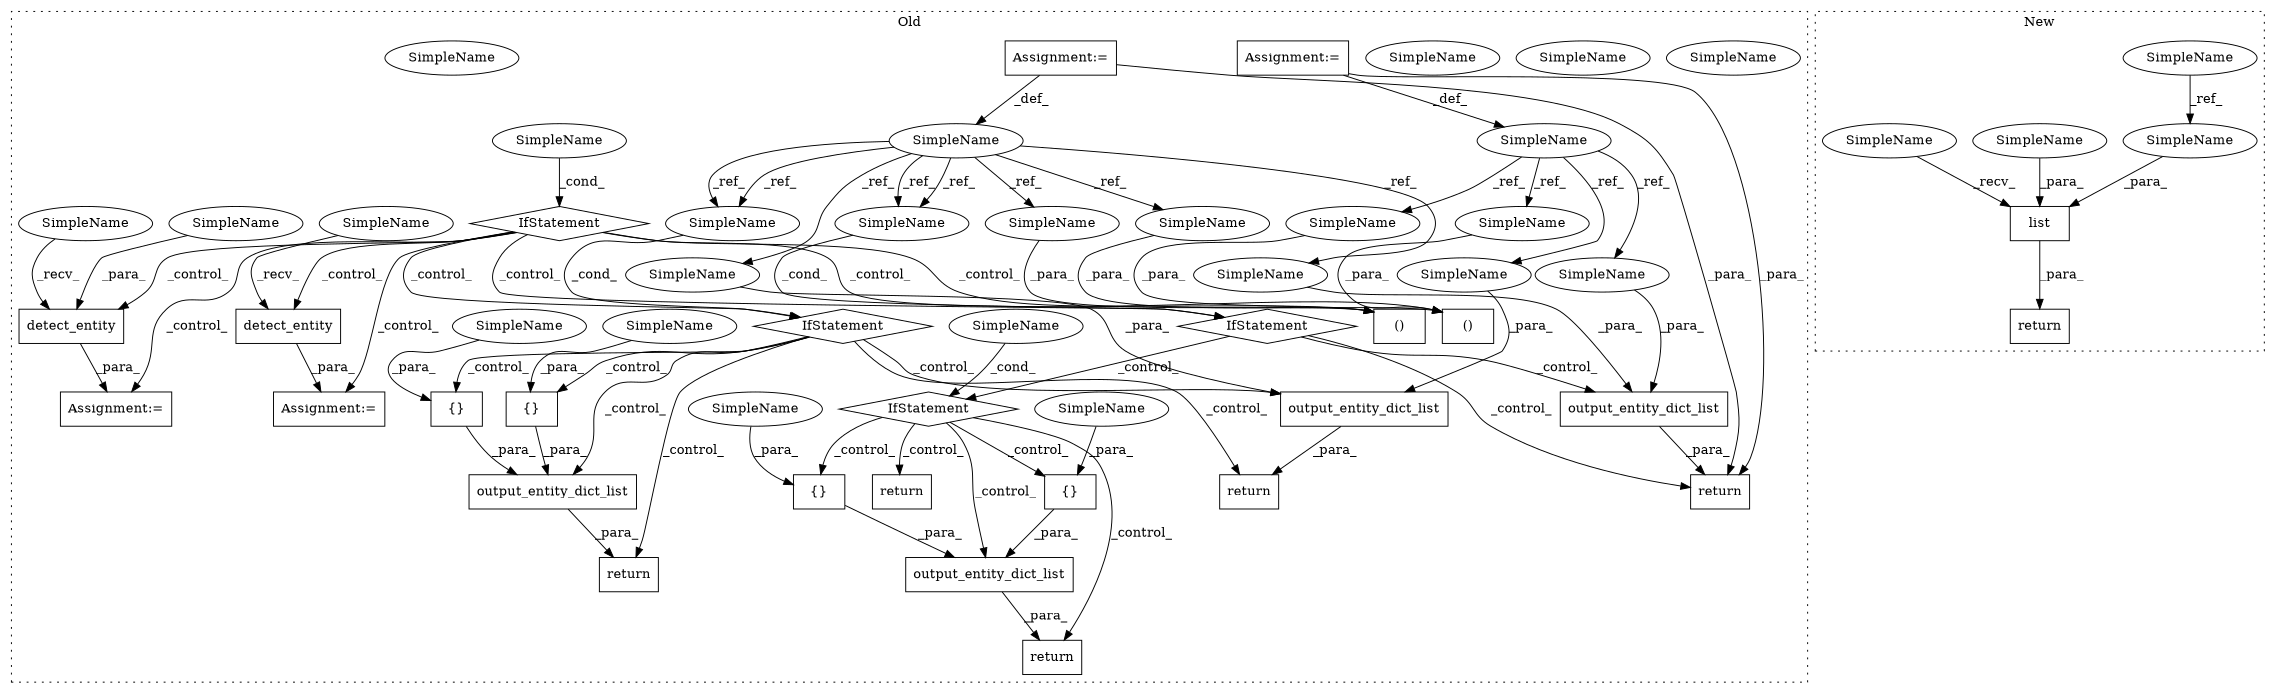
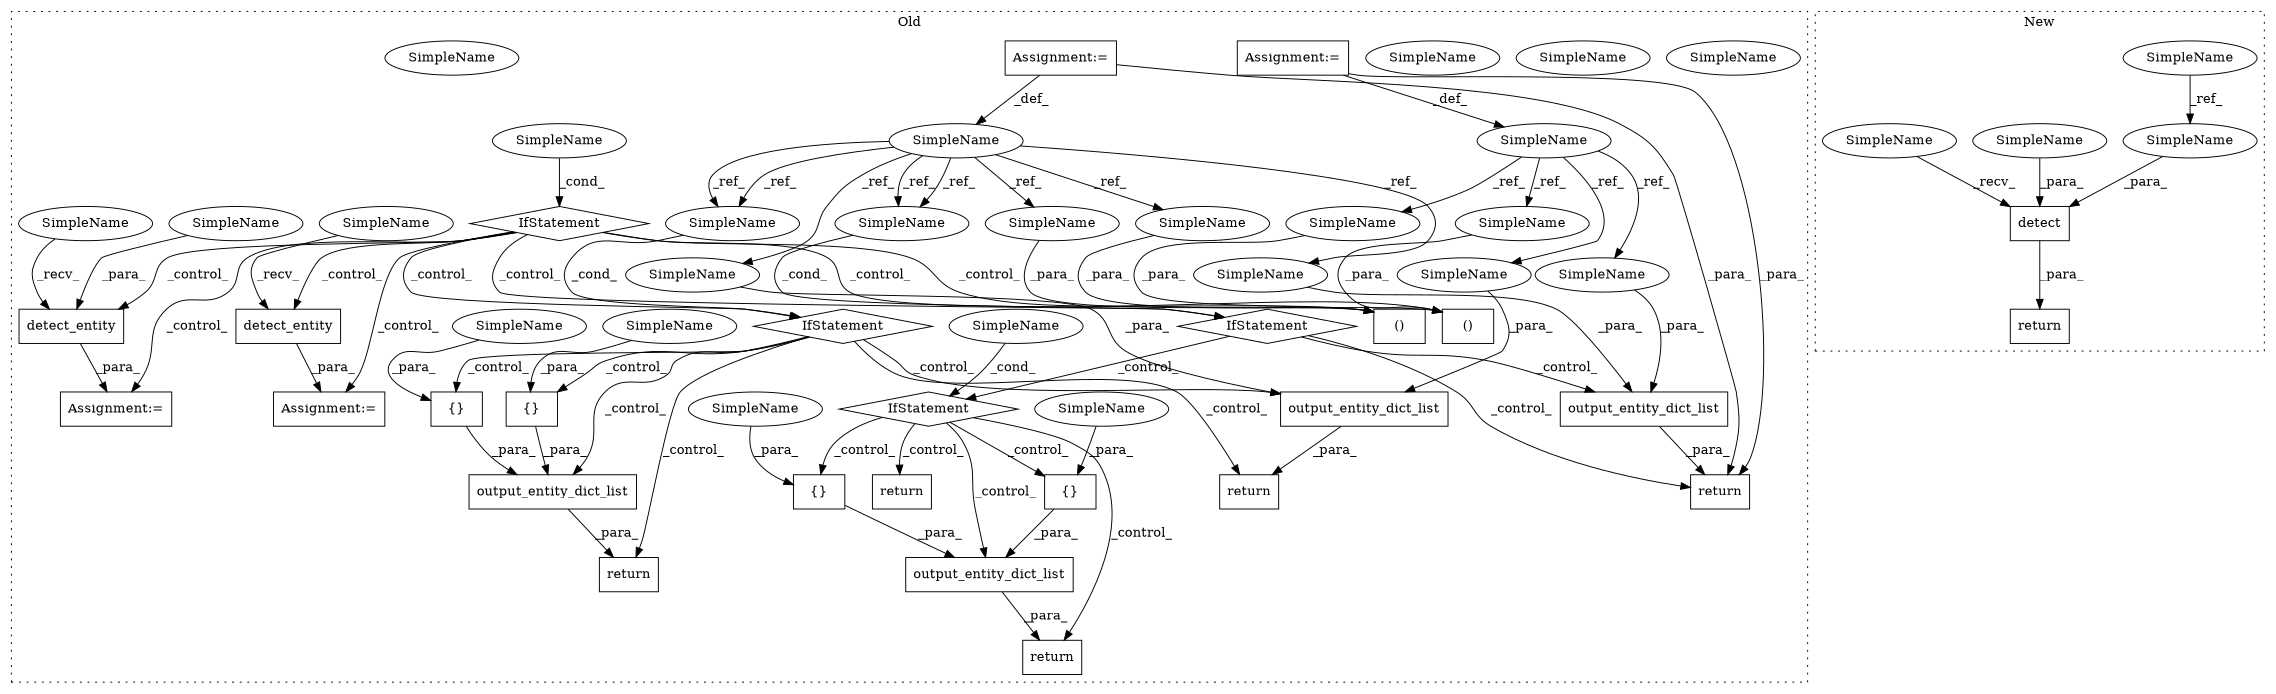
(2040, 224) -> (2040, 224)
